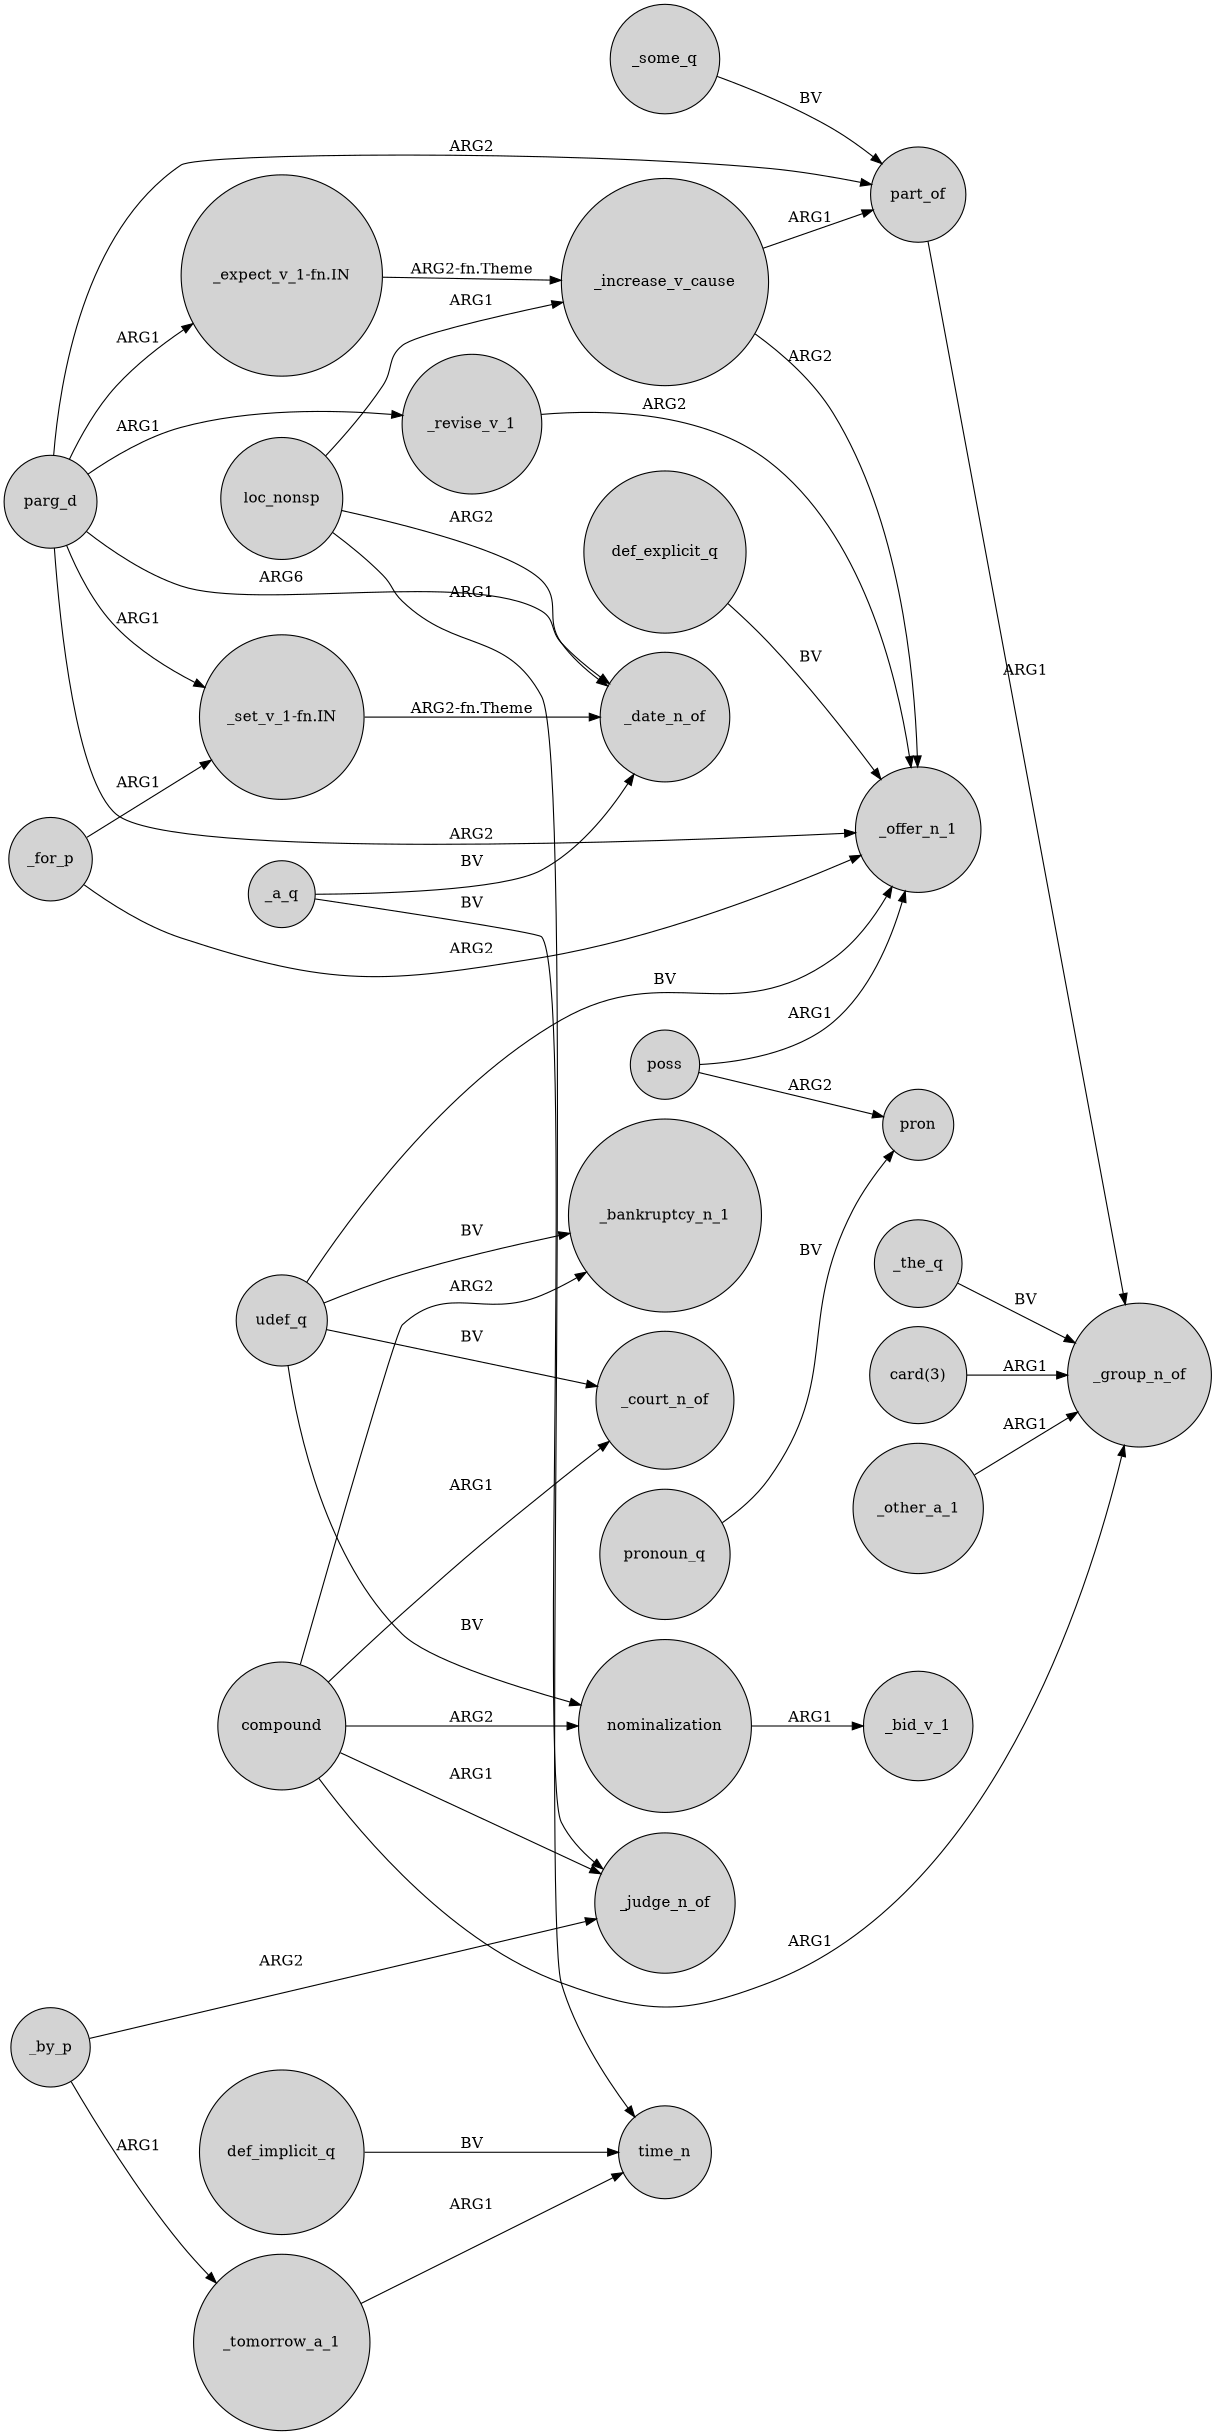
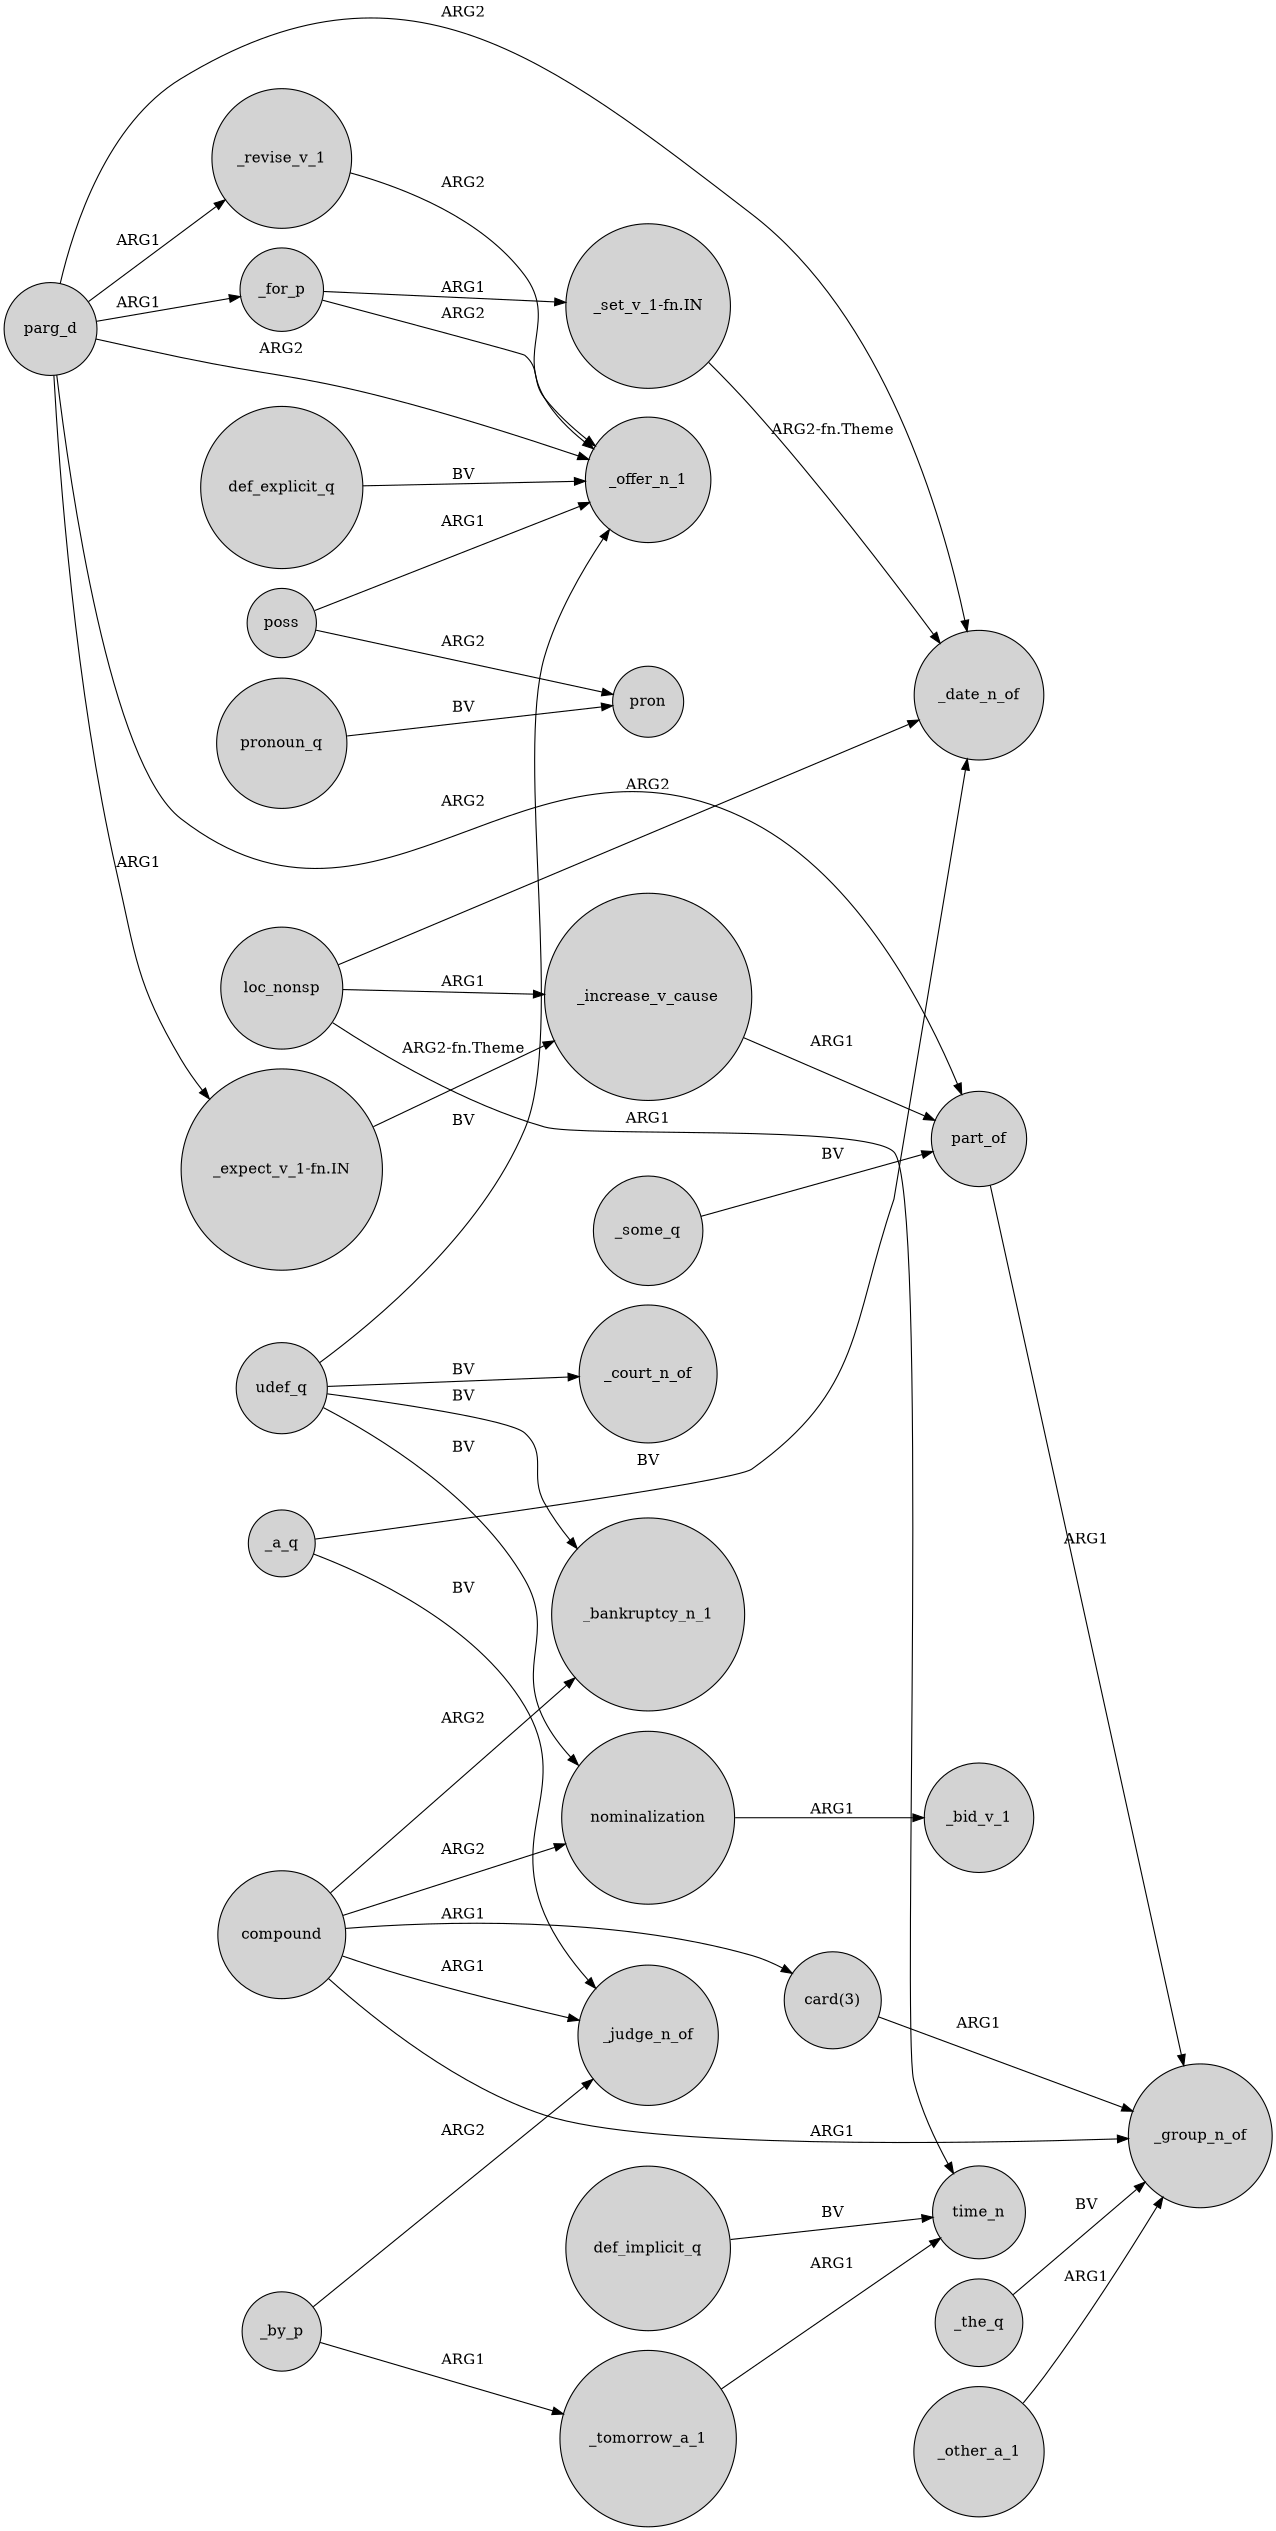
(882, 525) -> none
(282, 578) -> (464, 13)
(116, 627) -> (163, 310)
(461, 1561) -> (567, 1926)
